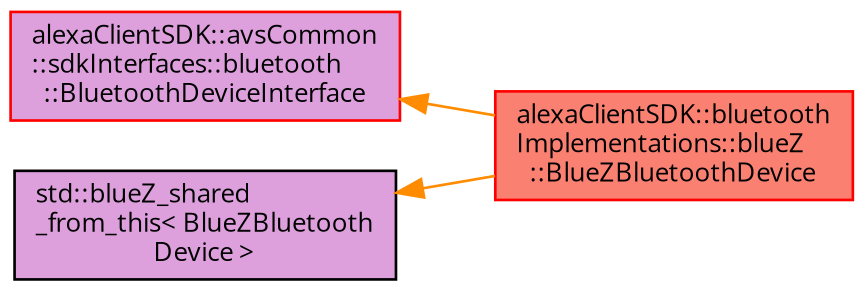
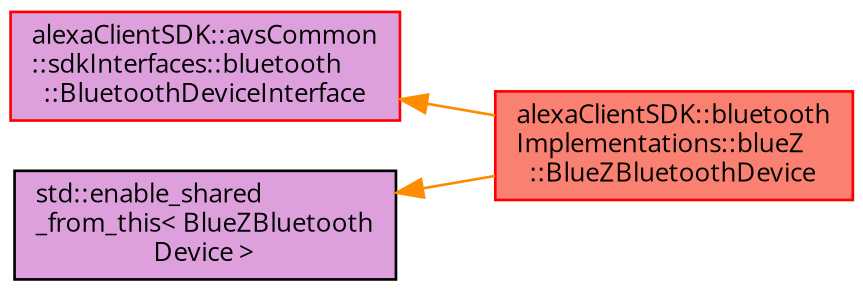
(205, 225) -> (205, 225)
